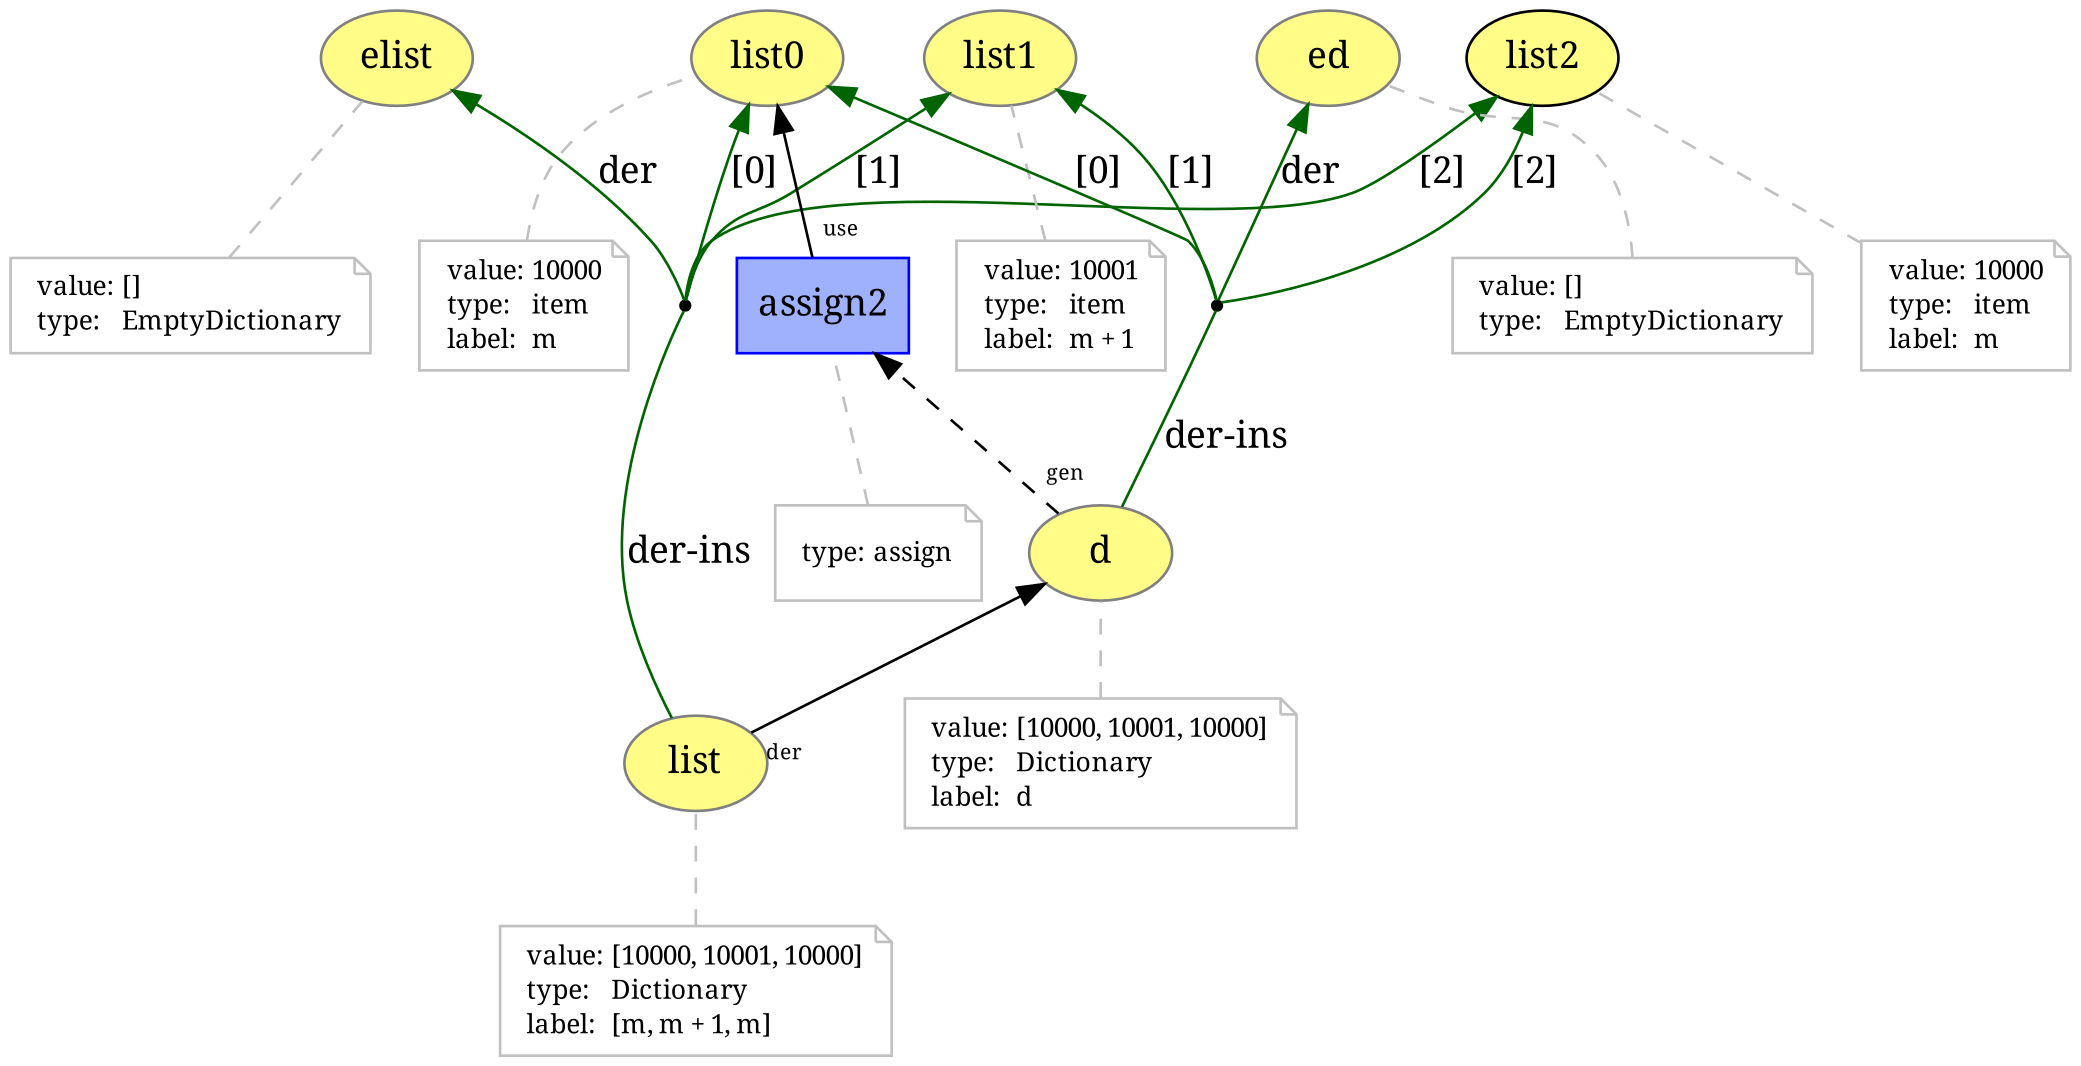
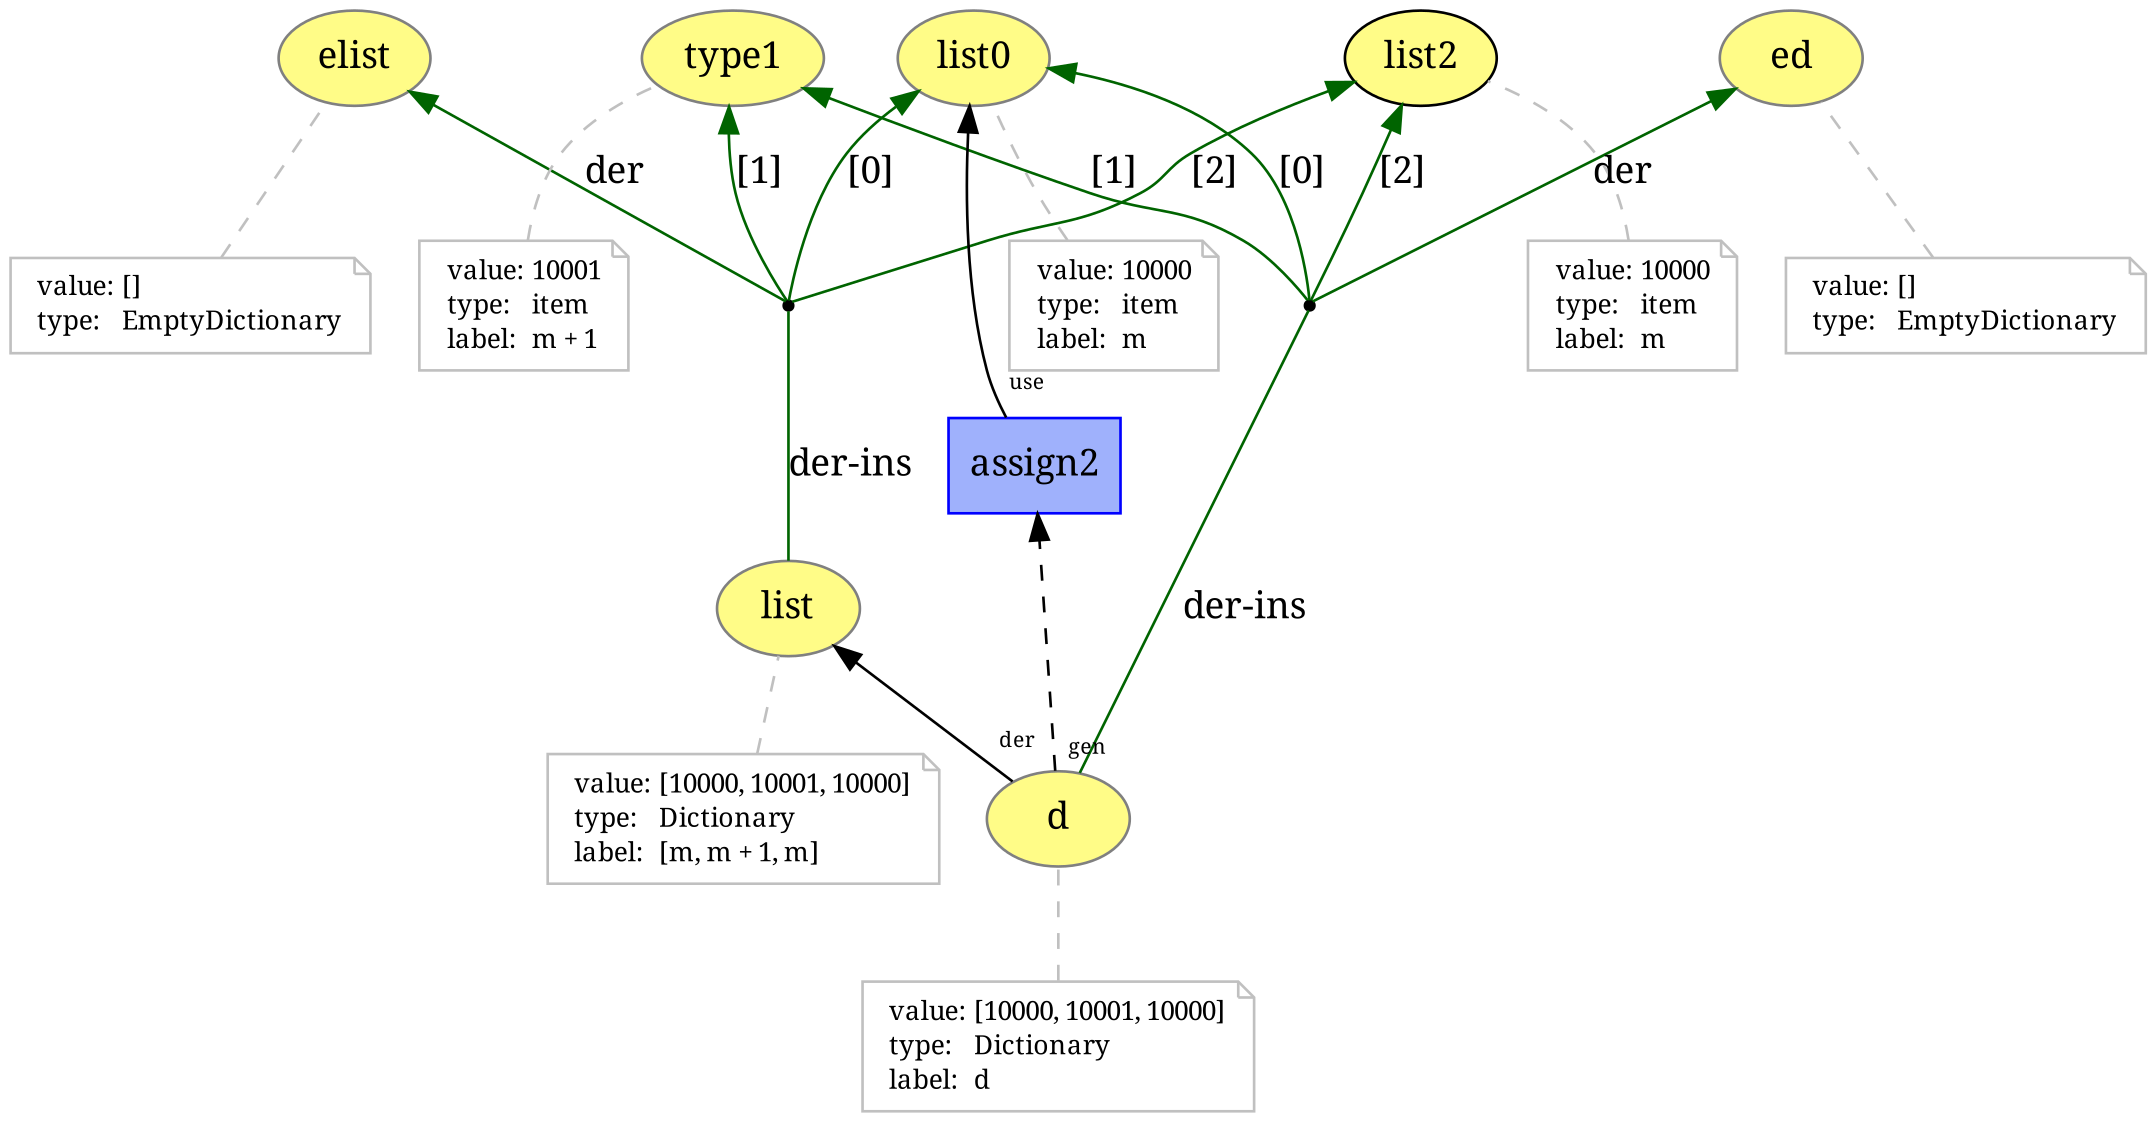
(1000, 58) -> (733, 58)
(878, 553) -> none
(886, 664) -> (934, 722)
